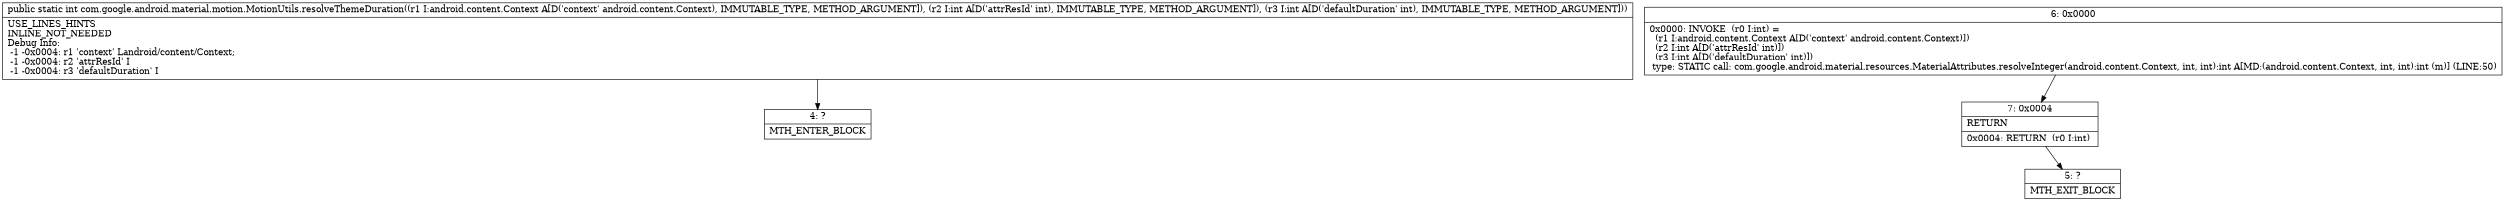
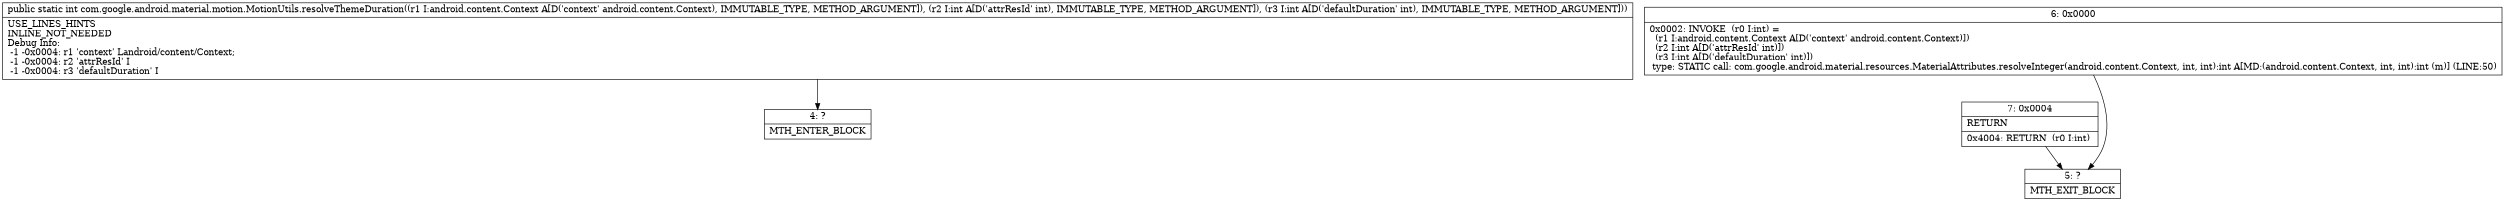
(1716, 30) -> (1716, 30)
(2050, 86) -> (2107, 121)
(2030, 139) -> (2030, 139)
